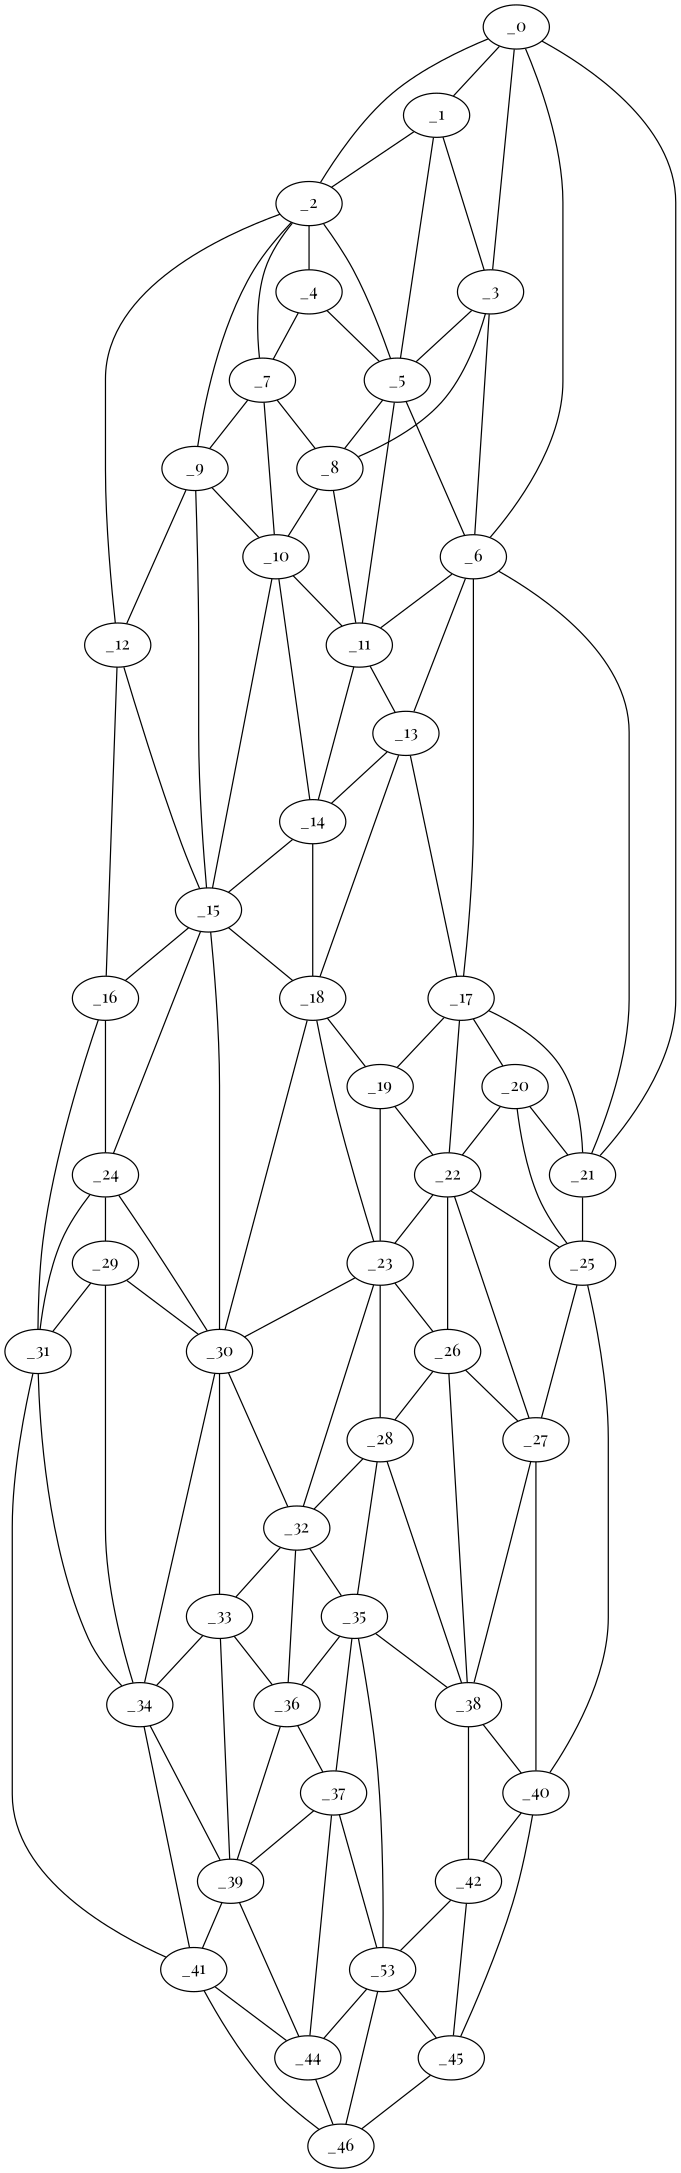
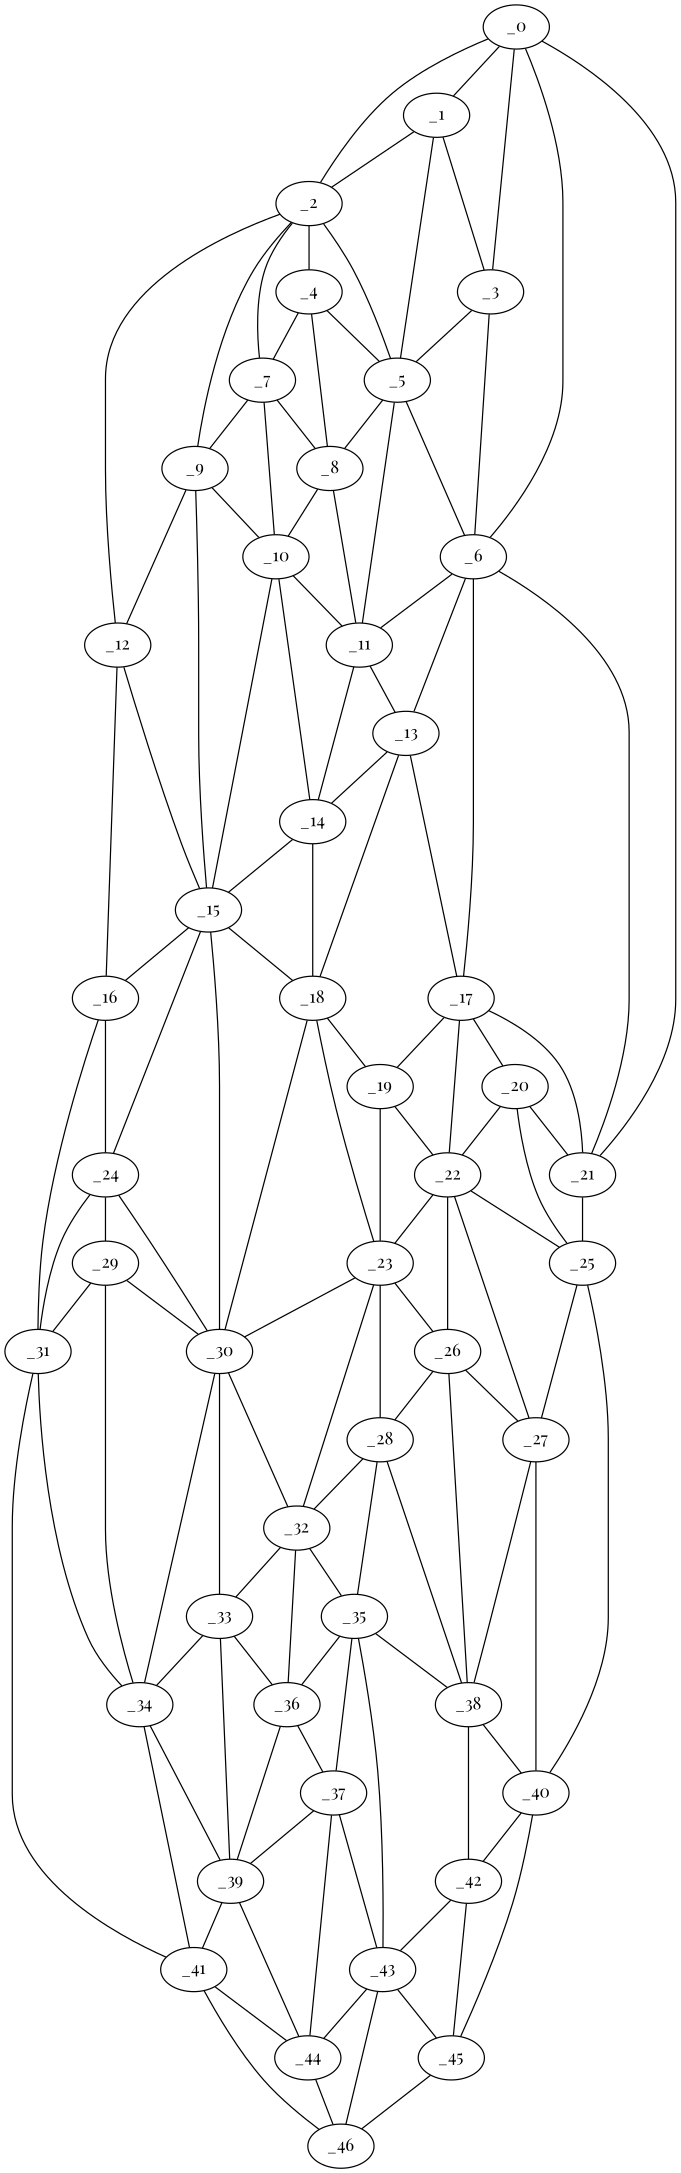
(441, 402) -> (319, 380)
(383, 1970) -> (383, 1970)
